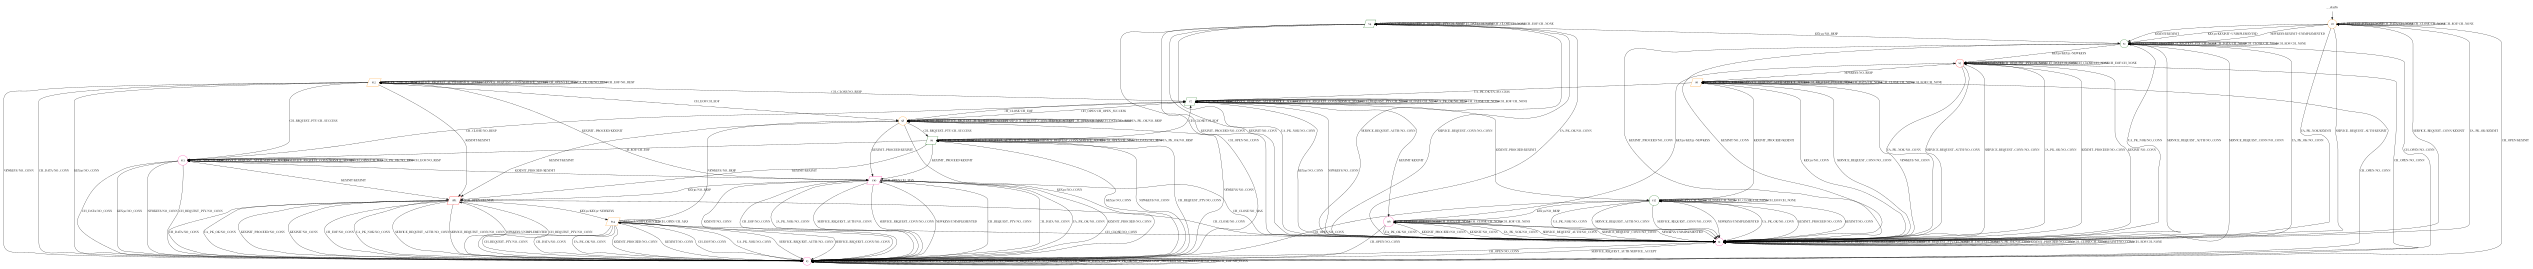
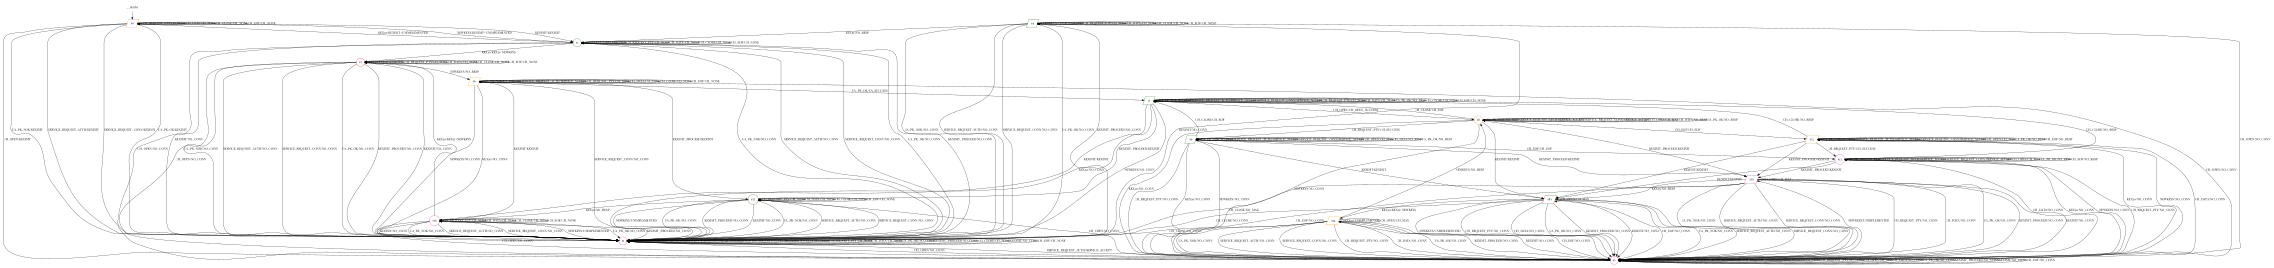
(2332, 24) -> (132, 23)
(638, 101) -> (1643, 130)
none -> (514, 168)
